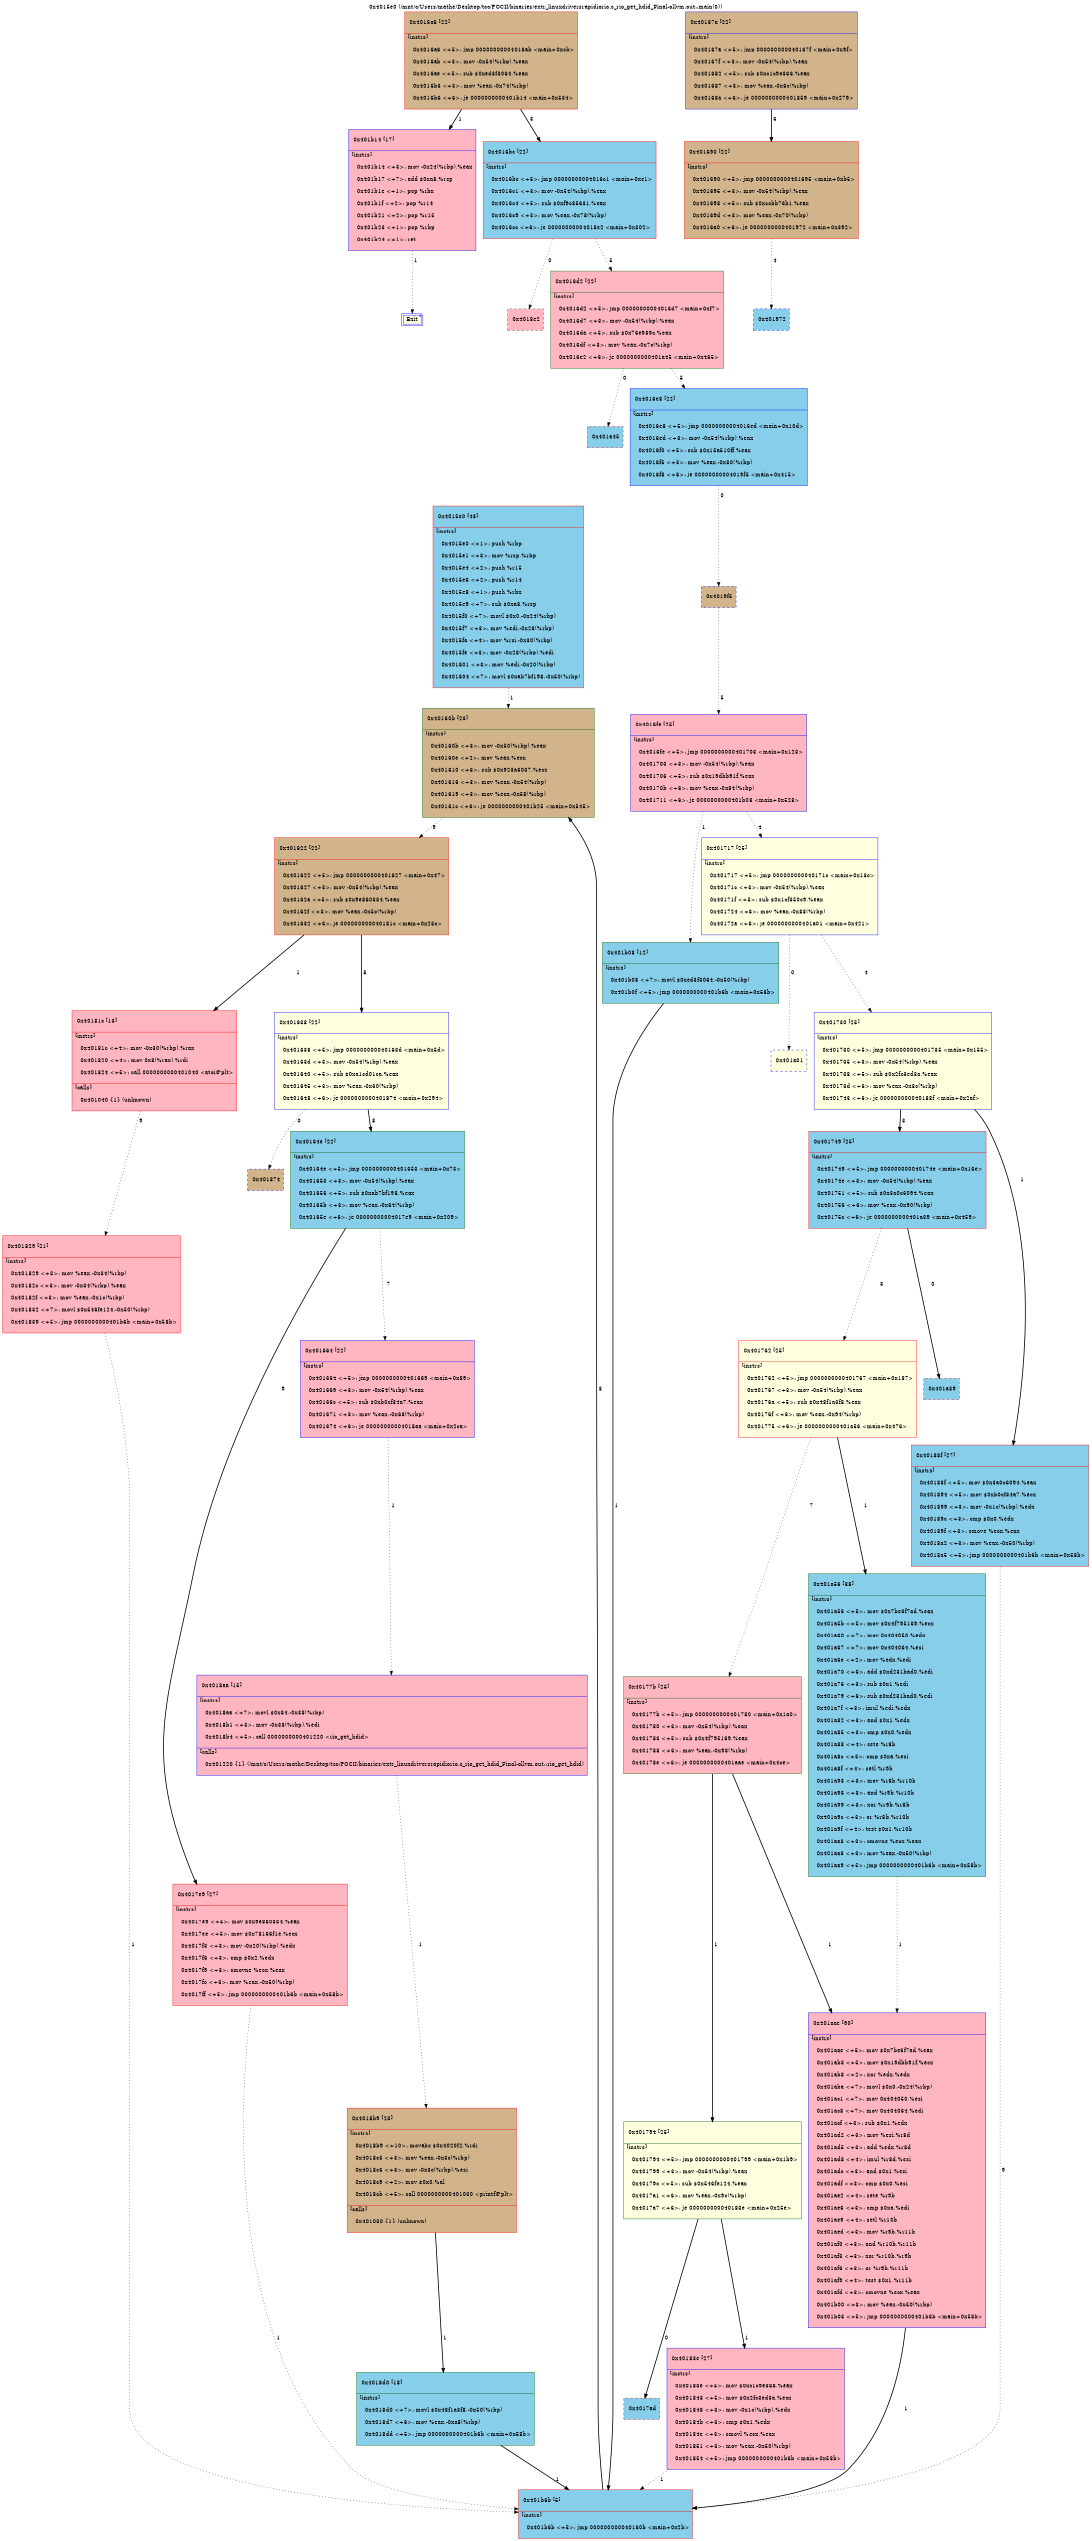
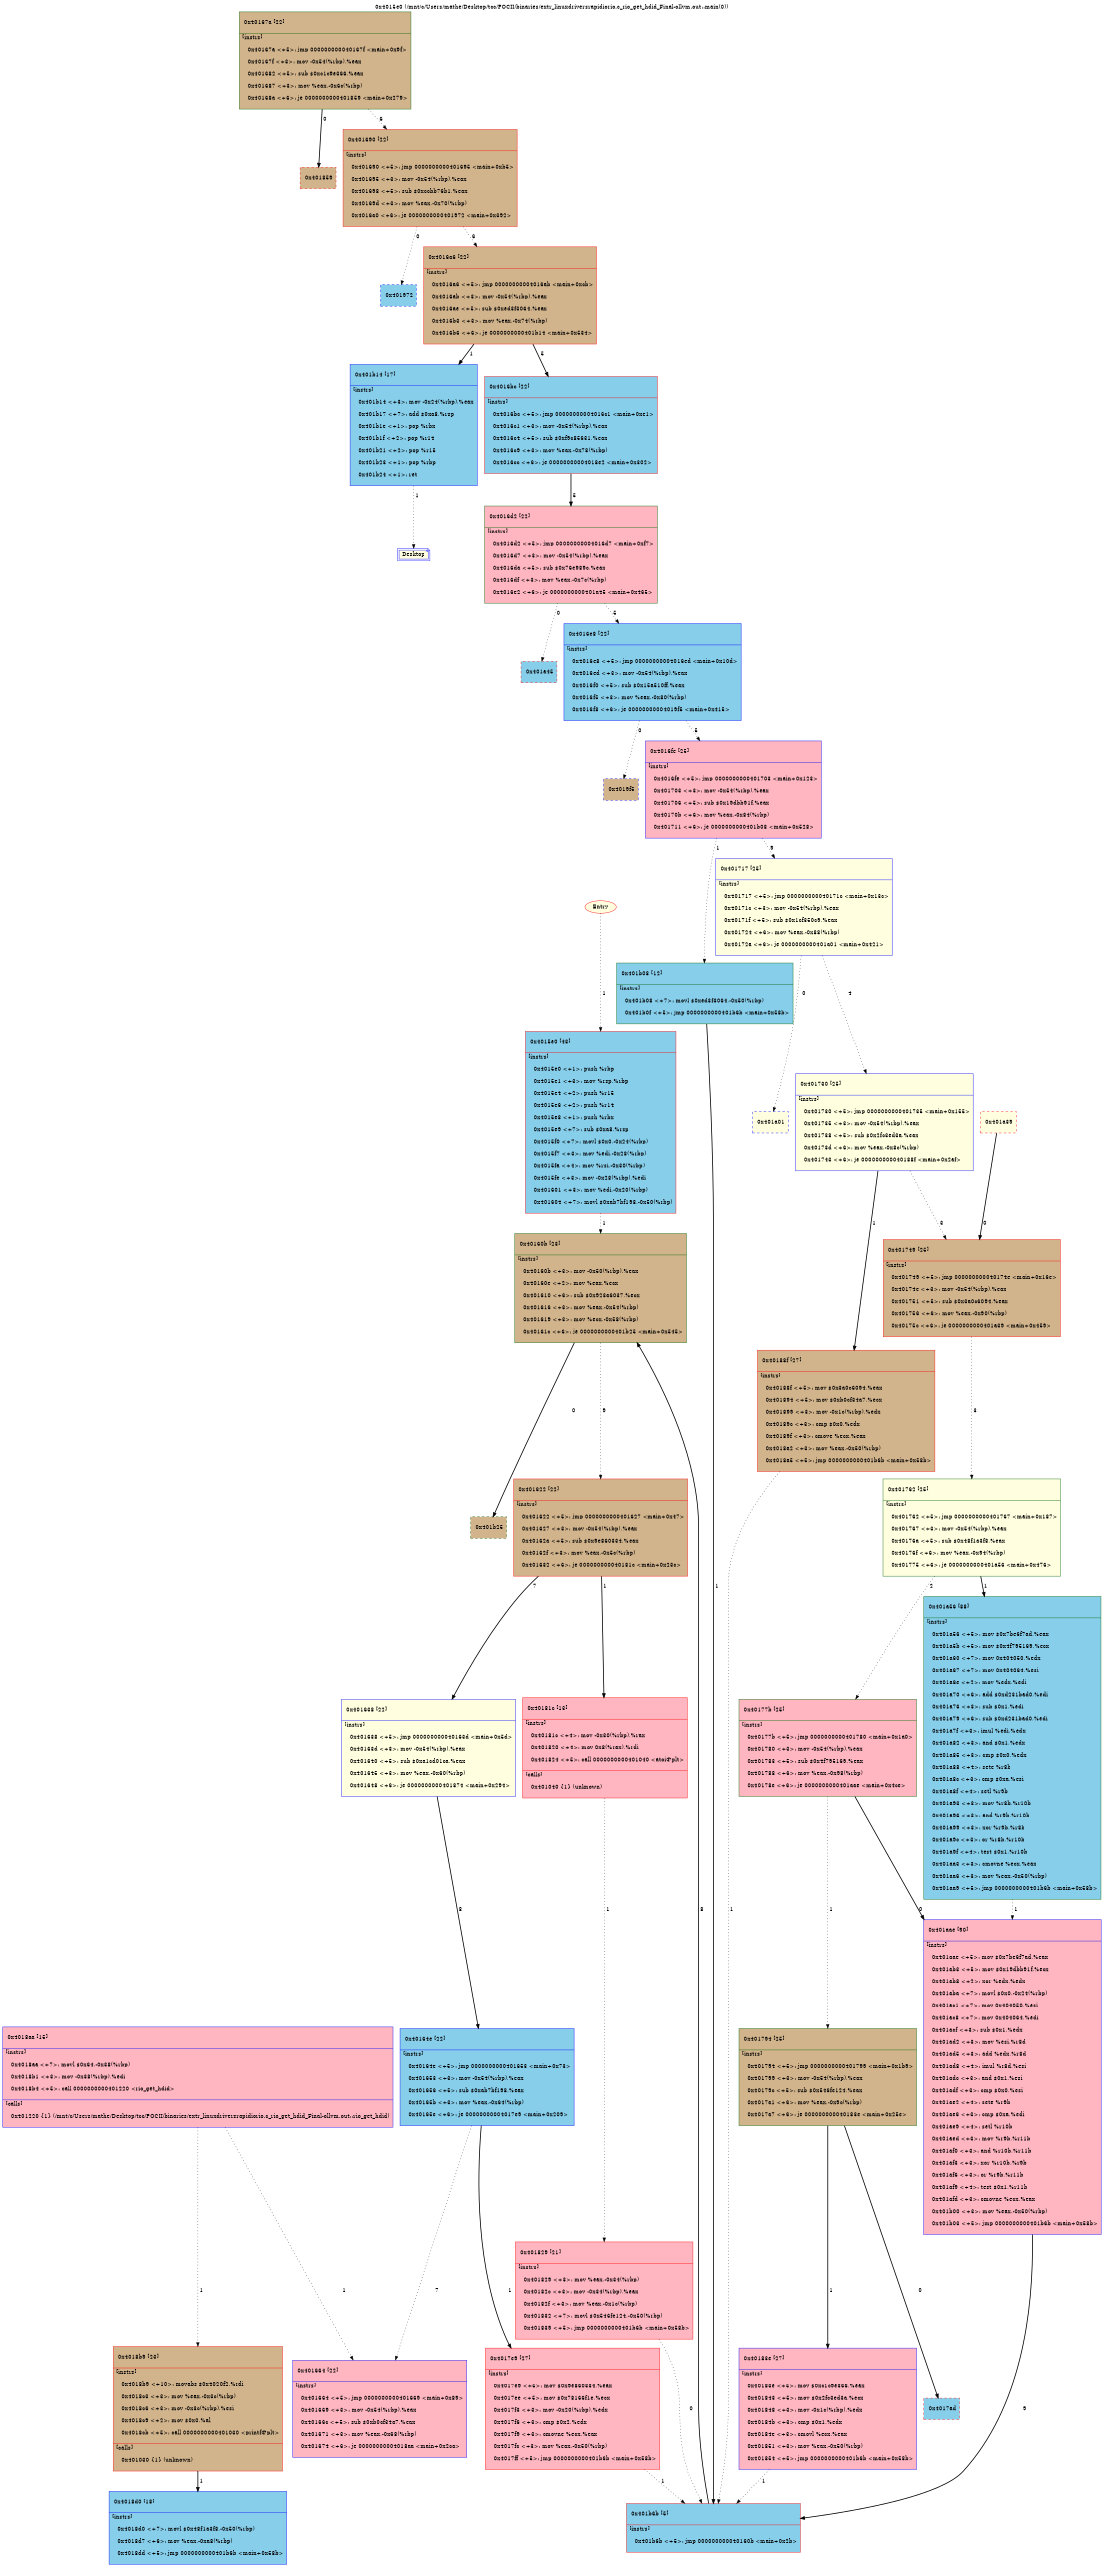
(771, 60) -> (325, 60)
(531, 119) -> (542, 354)
(771, 123) -> (376, 118)
none -> (318, 178)
(412, 190) -> (414, 425)
none -> (469, 235)
(602, 253) -> (571, 488)
(774, 261) -> (417, 237)
(412, 320) -> (414, 555)
(526, 320) -> none
(719, 659) -> (692, 729)
(759, 828) -> (771, 848)
none -> (601, 907)
(364, 973) -> (534, 1586)
(900, 1118) -> (927, 1203)
(140, 1121) -> (607, 1909)
(266, 1180) -> none
(378, 1180) -> (487, 2077)
(897, 1180) -> (972, 1288)
(923, 1301) -> (988, 1184)
(282, 1389) -> (509, 2291)
(828, 1389) -> (972, 1528)
(942, 1389) -> (998, 1122)
(811, 1506) -> (931, 1586)
(1000, 1506) -> (846, 1411)
none -> (489, 1528)
(390, 1554) -> (288, 2242)
(132, 1945) -> (690, 2409)
(829, 1945) -> (920, 1909)
(712, 1946) -> (828, 1910)
(712, 2170) -> (828, 2077)
(1003, 2170) -> (731, 1909)
(446, 2409) -> (198, 2528)
(905, 2409) -> (1024, 2409)
(533, 2466) -> none
